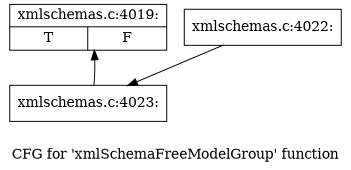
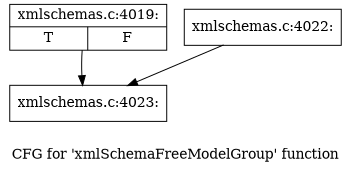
(95, 73) -> (82, 63)
